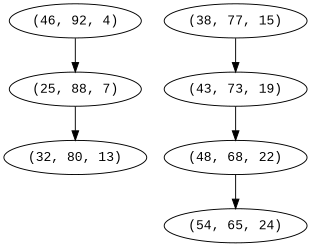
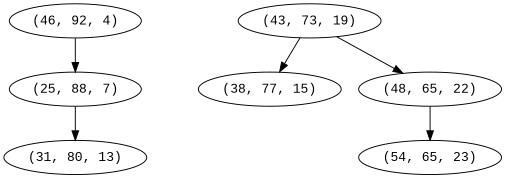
(236, 50) -> (292, 51)
(75, 157) -> (75, 157)
(236, 157) -> (430, 89)
(236, 226) -> (430, 157)
